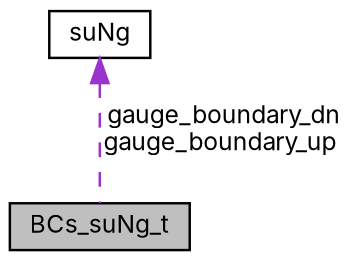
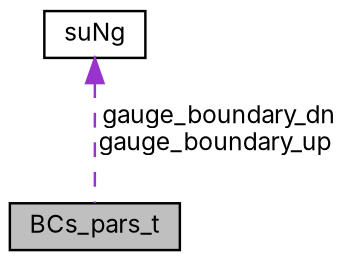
(100, 227) -> (95, 227)
